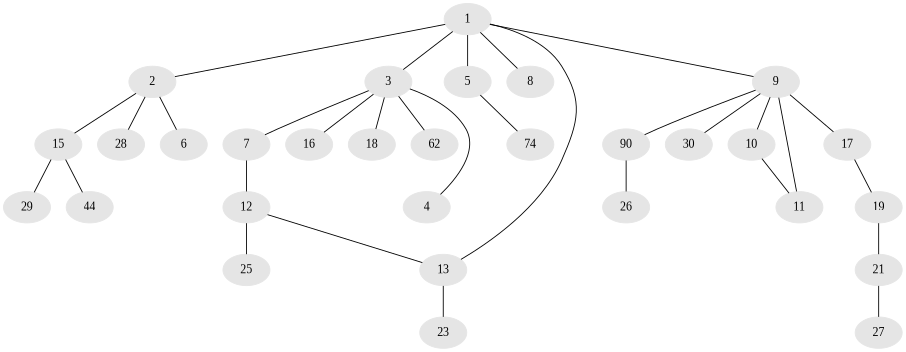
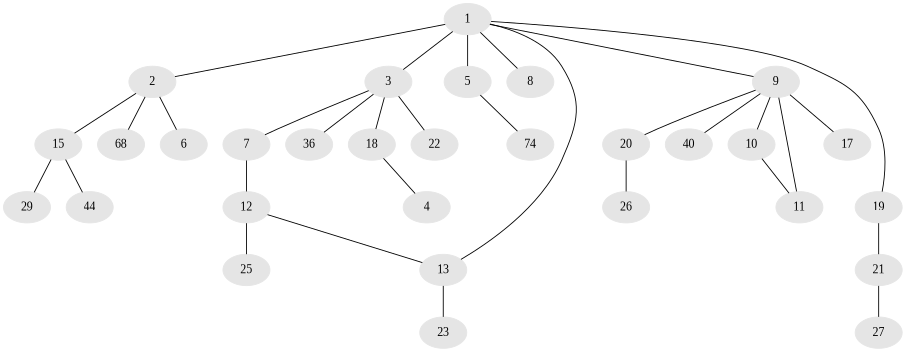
(467, 131) -> (399, 176)
(121, 145) -> (121, 145)
(309, 145) -> (309, 145)
(435, 145) -> (435, 145)
(626, 145) -> (626, 145)
(689, 145) -> (689, 145)
(863, 176) -> (731, 47)
